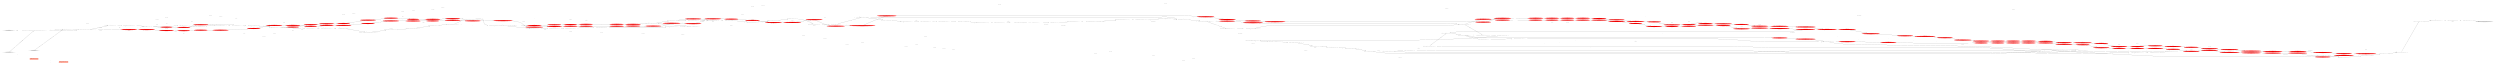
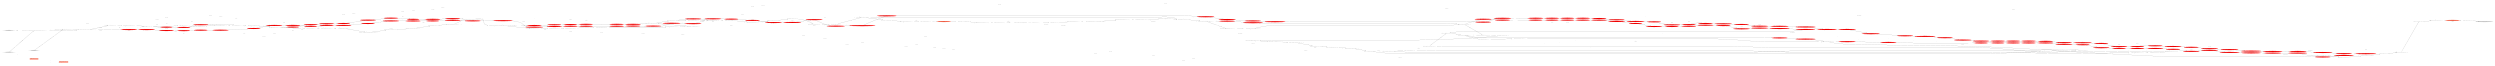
(2453, 20) -> (2453, 20)
(944, 22) -> (944, 22)
